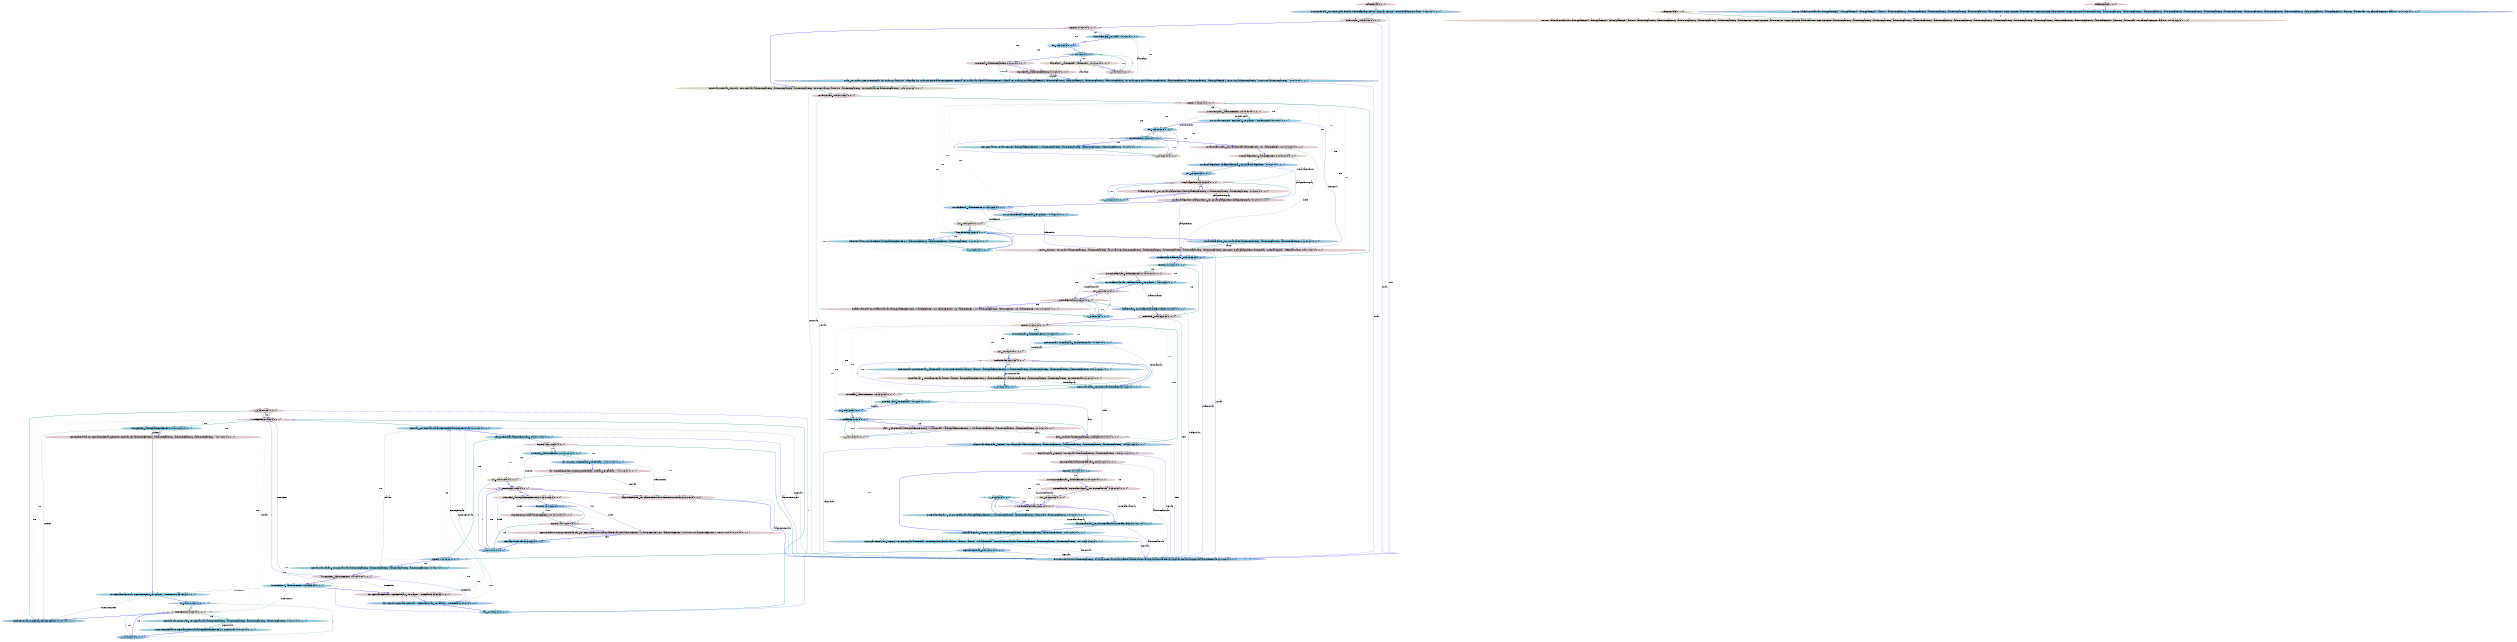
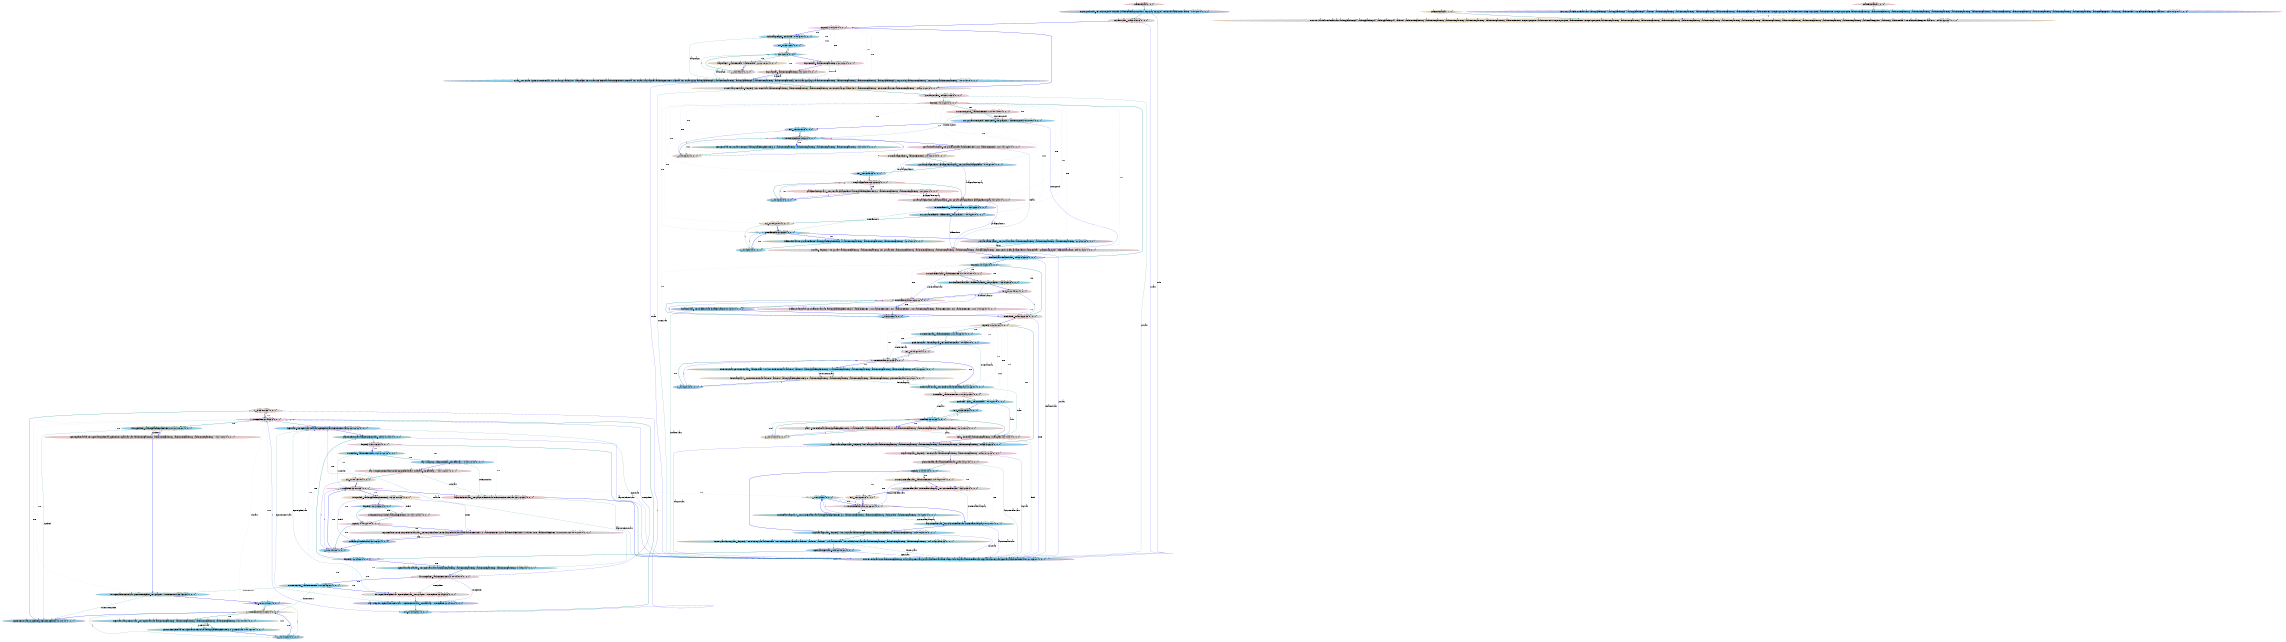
(1083, 28) -> (834, 28)
(1105, 291) -> (1015, 291)
(844, 329) -> none
none -> (756, 362)
